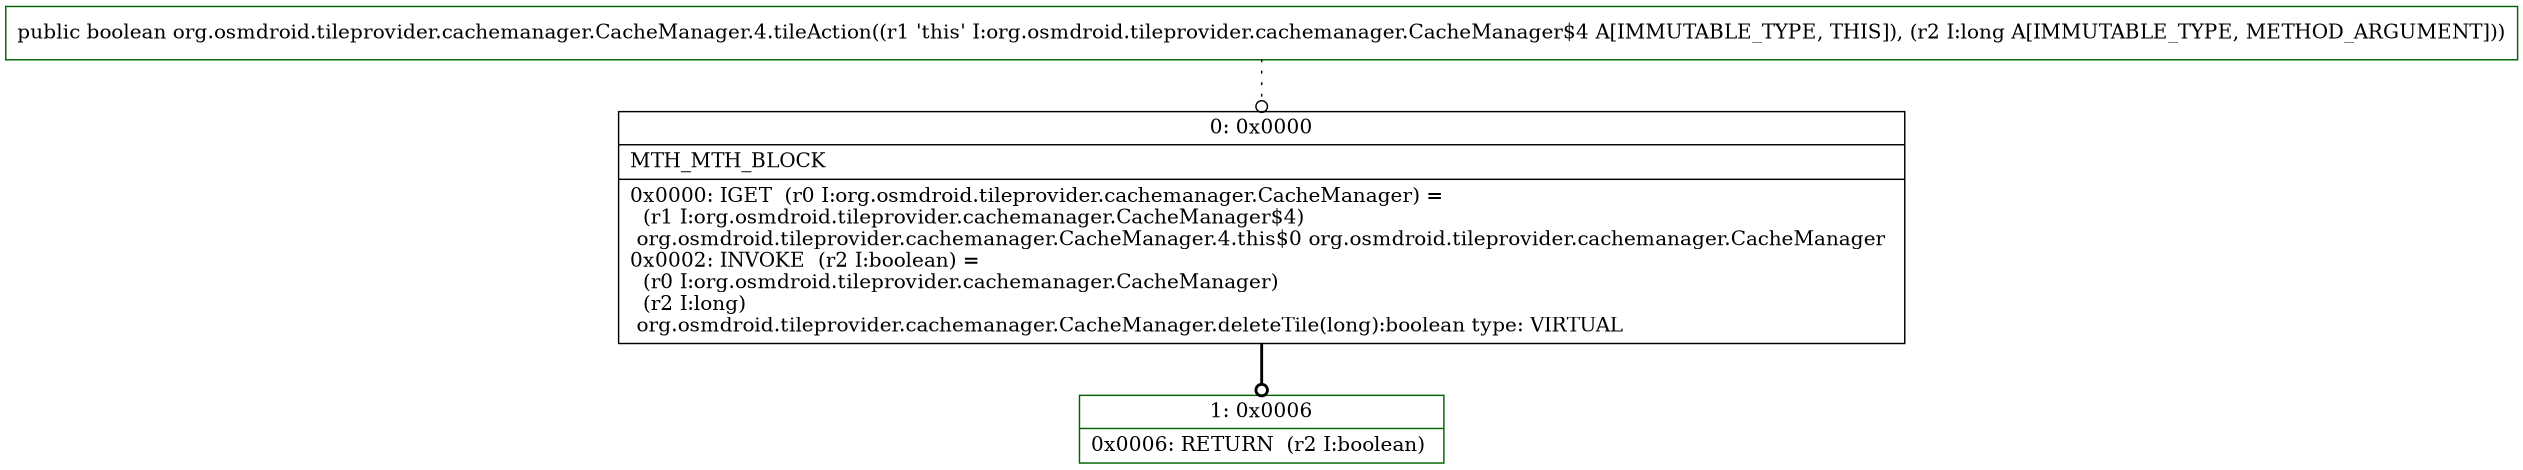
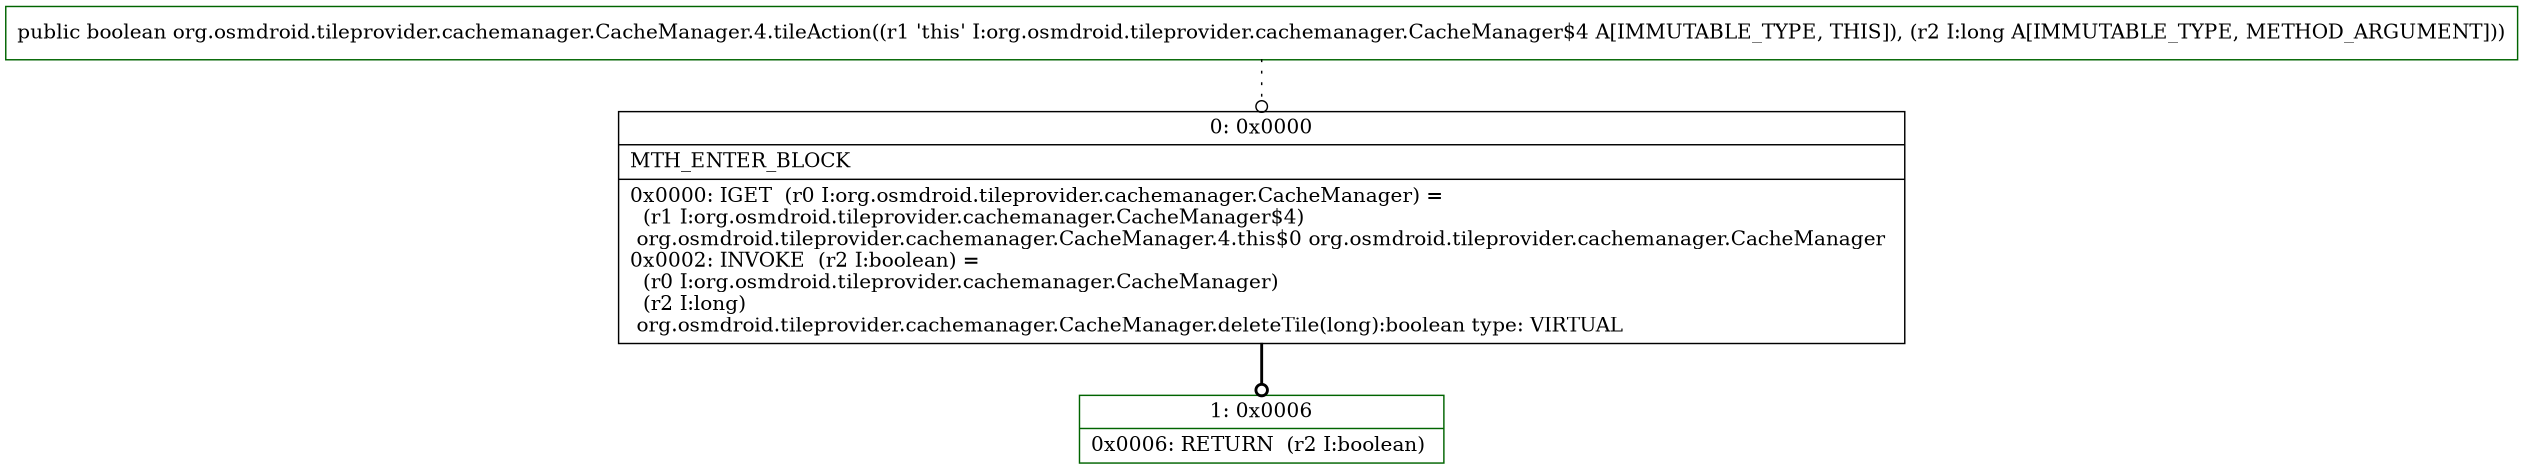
(728, 161) -> (741, 161)
